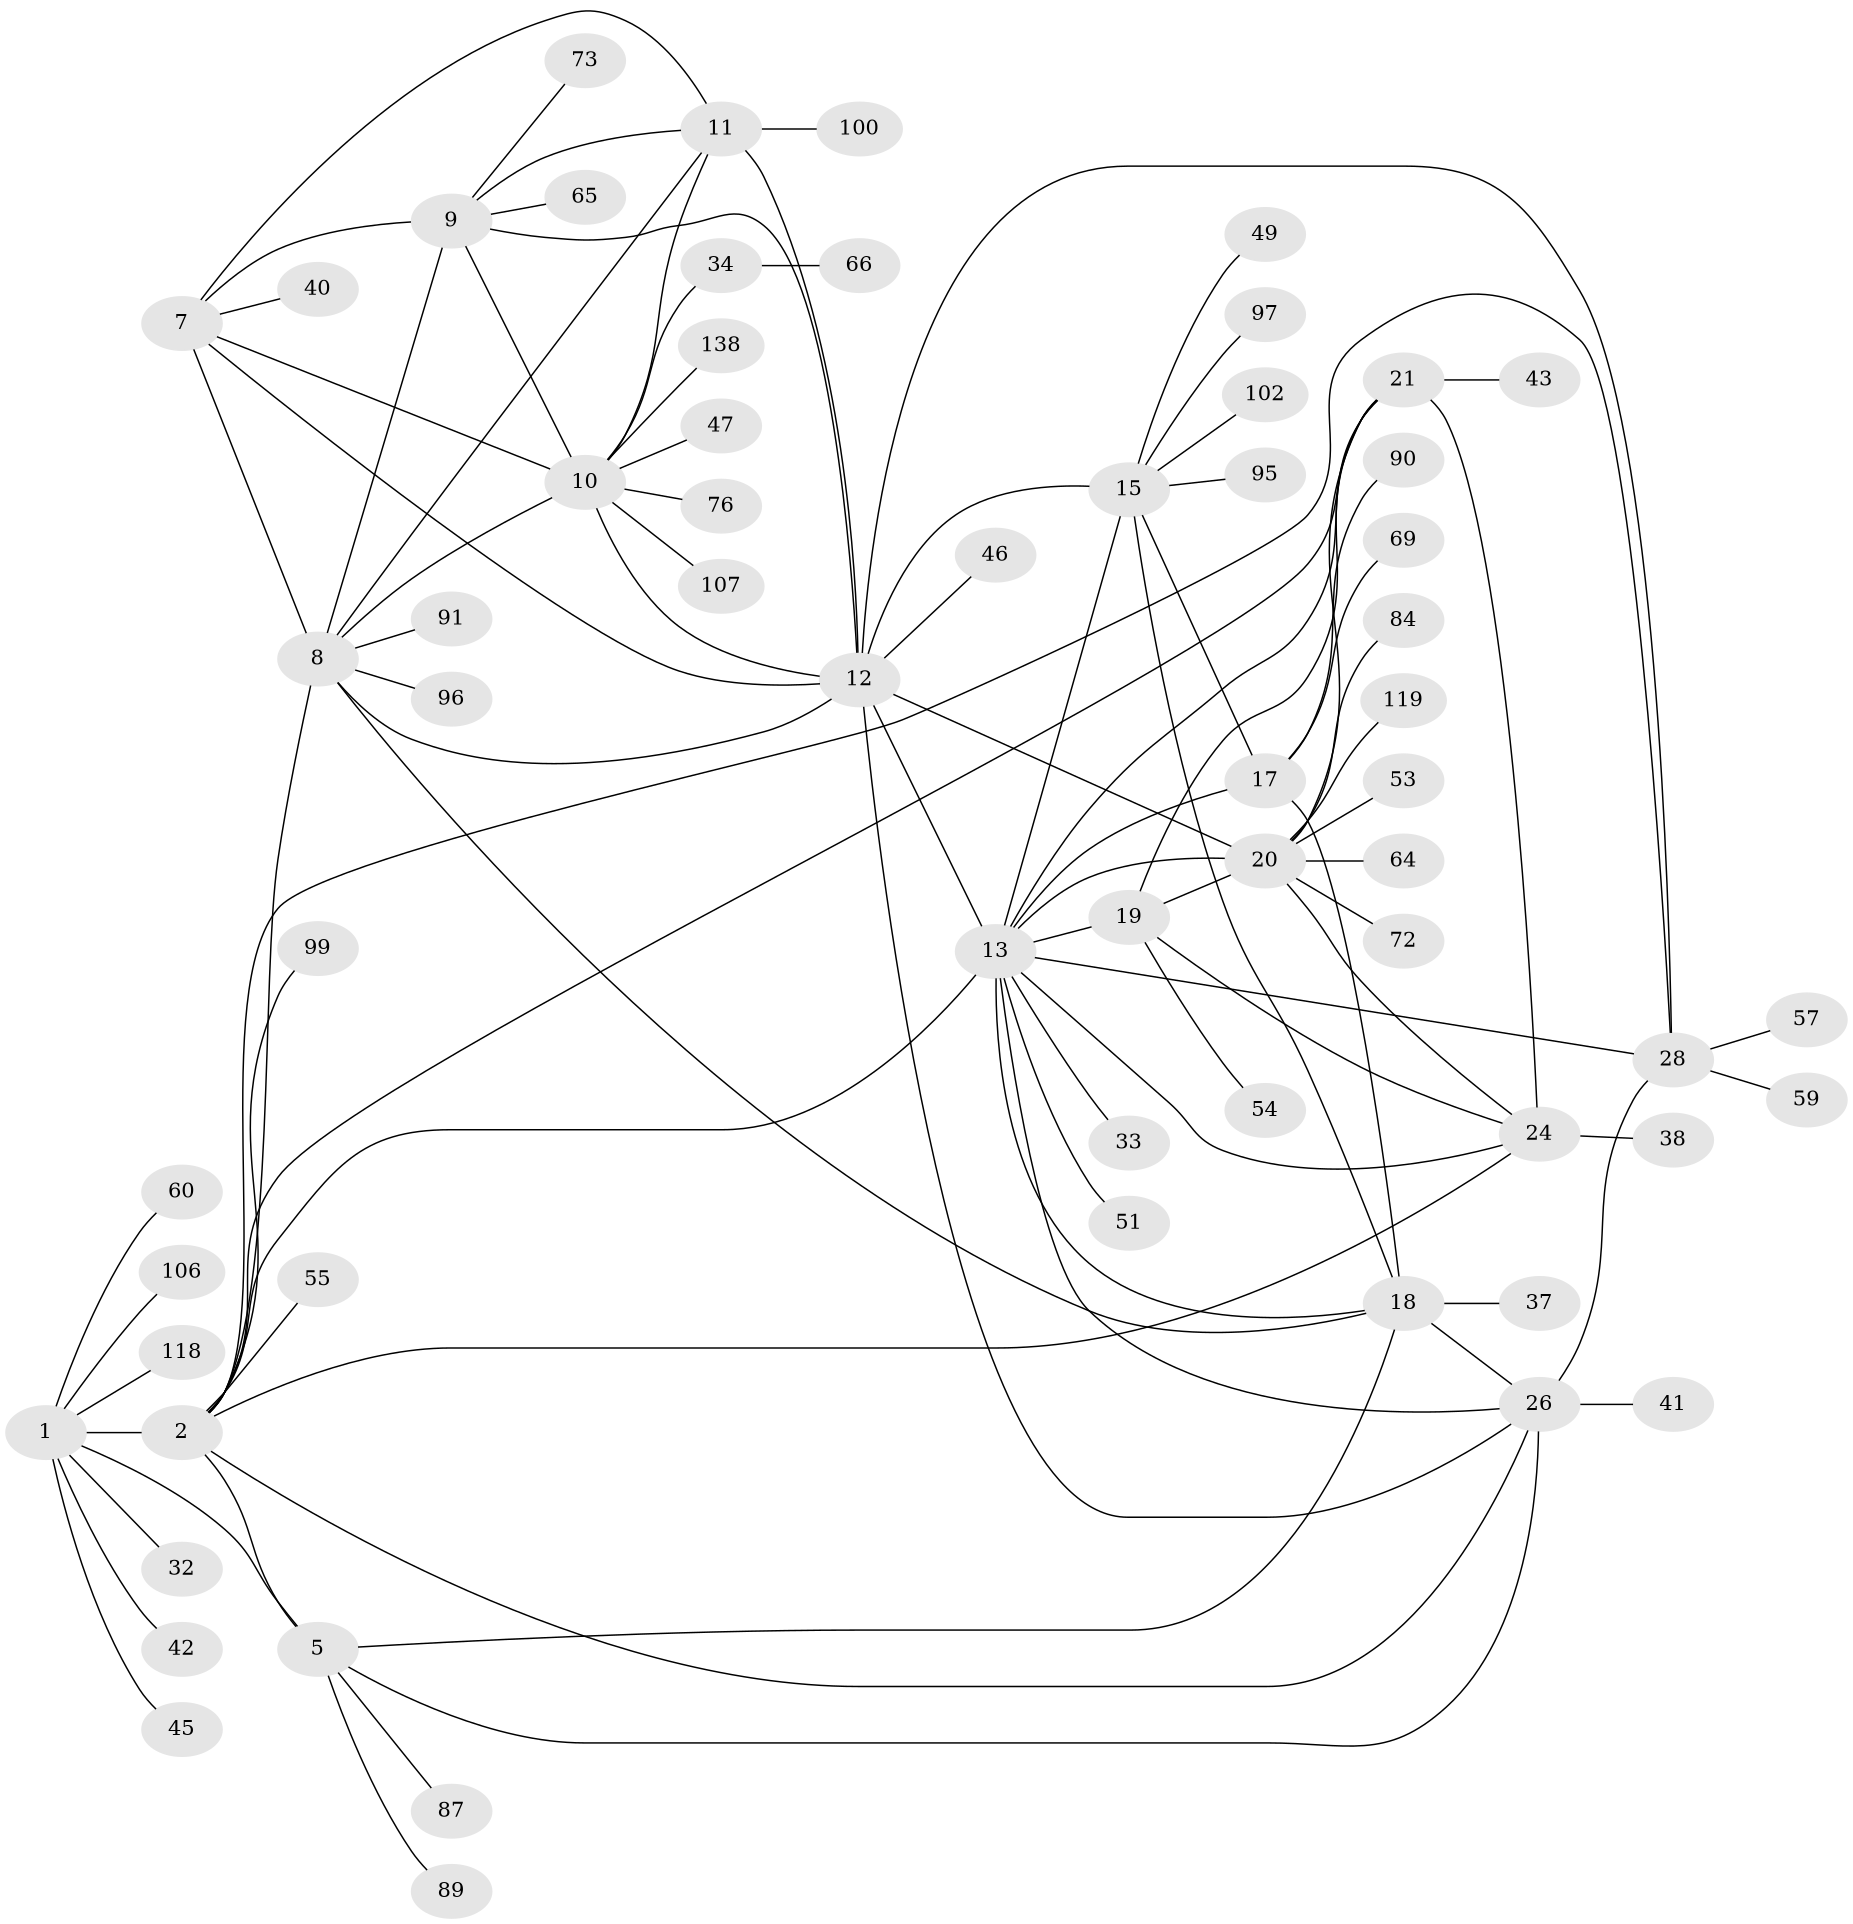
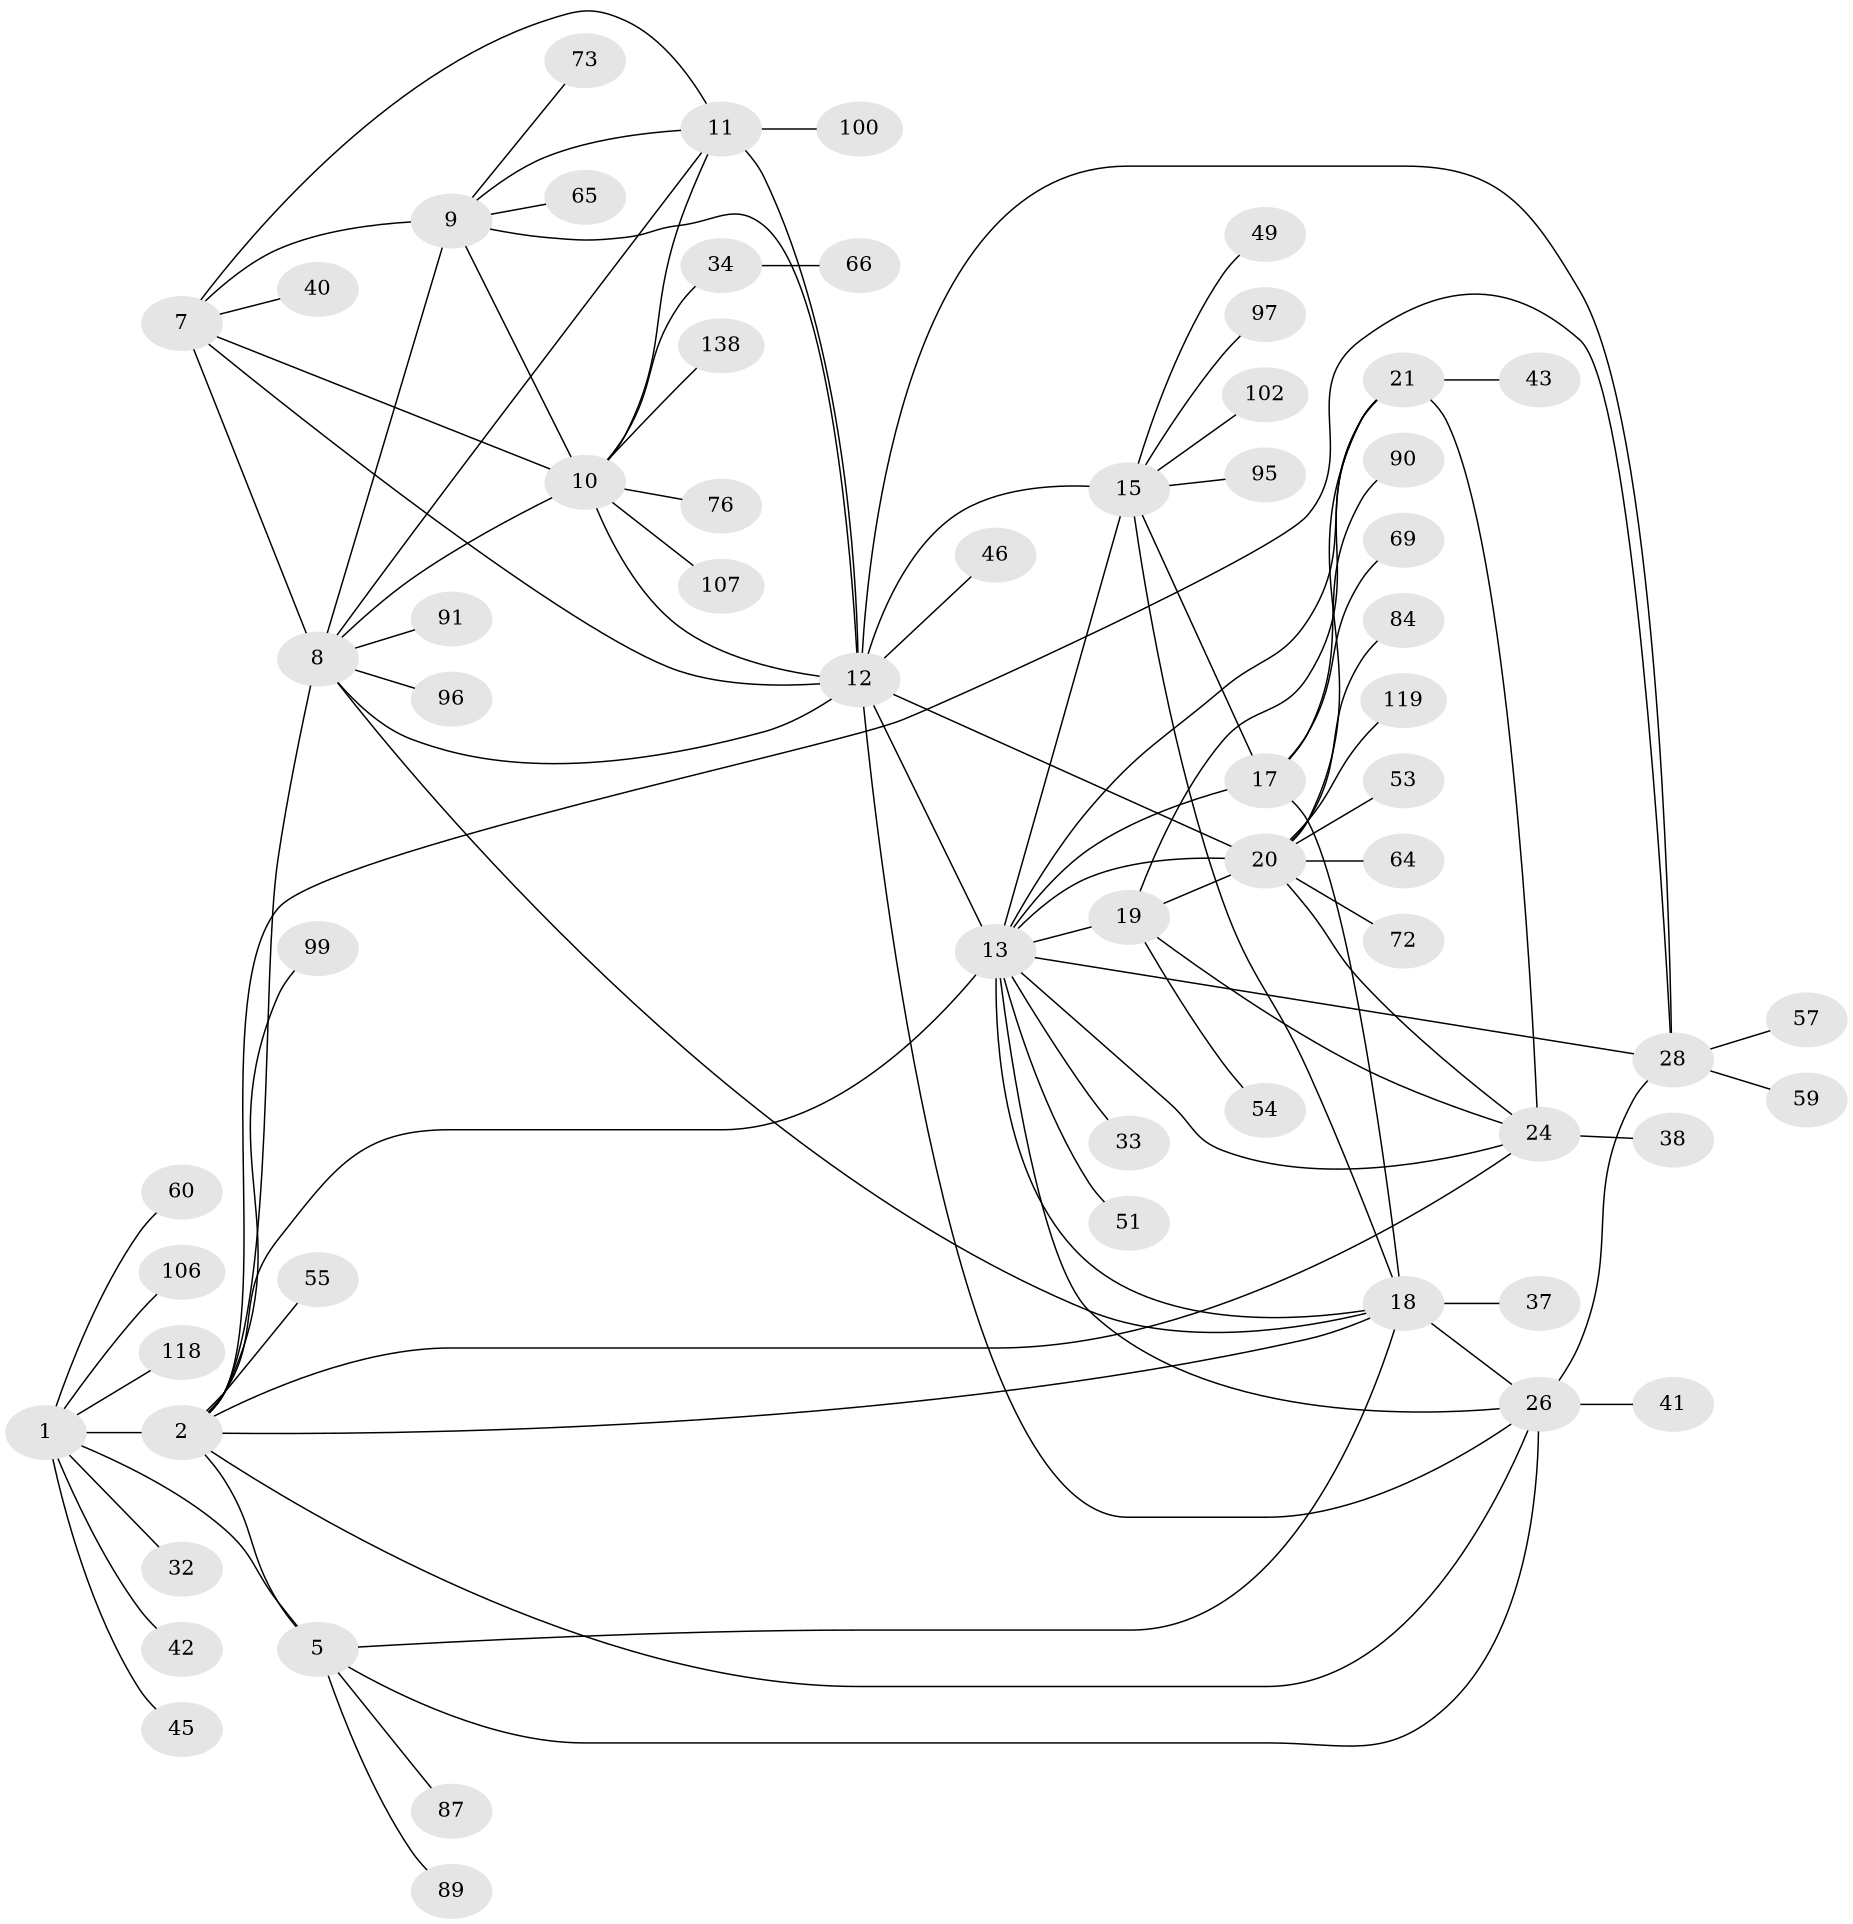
(721, 426) -> none
(761, 885) -> (800, 1412)
